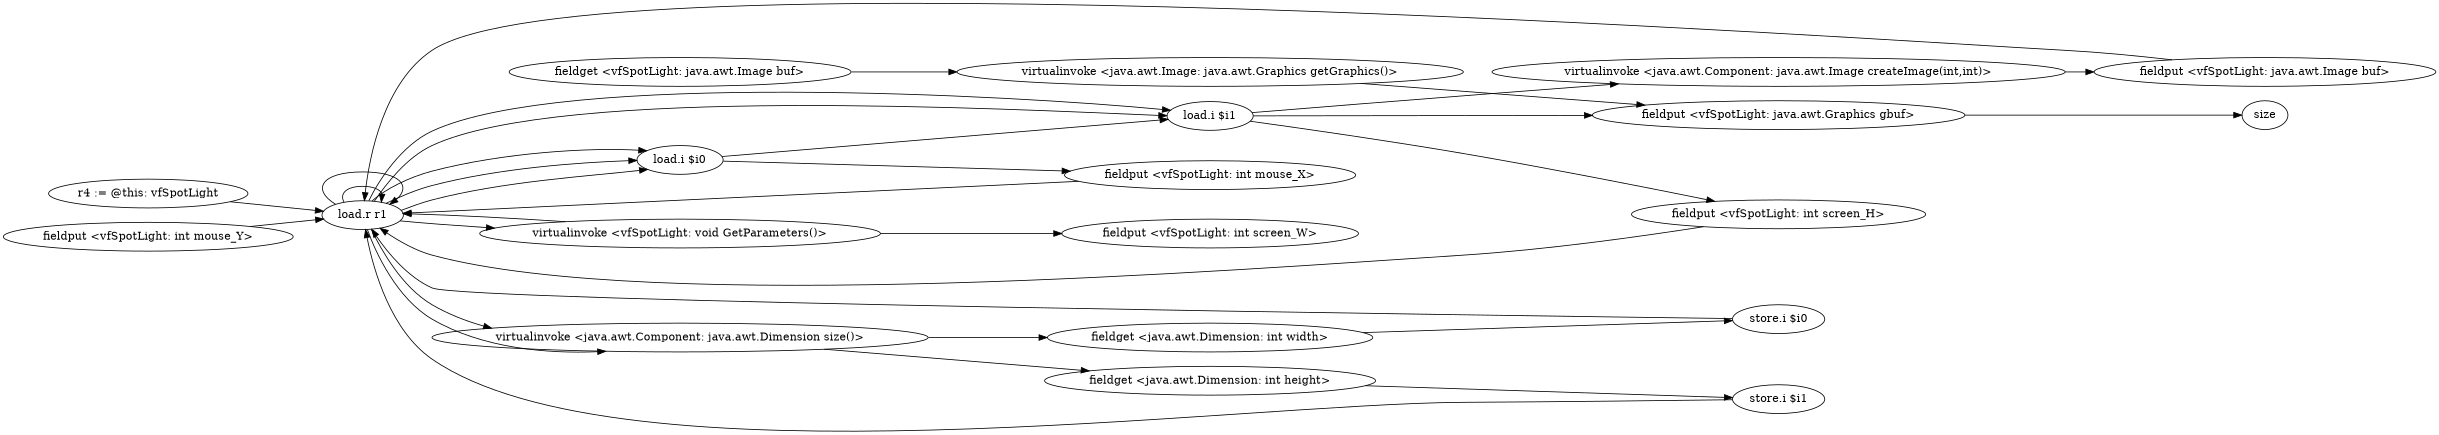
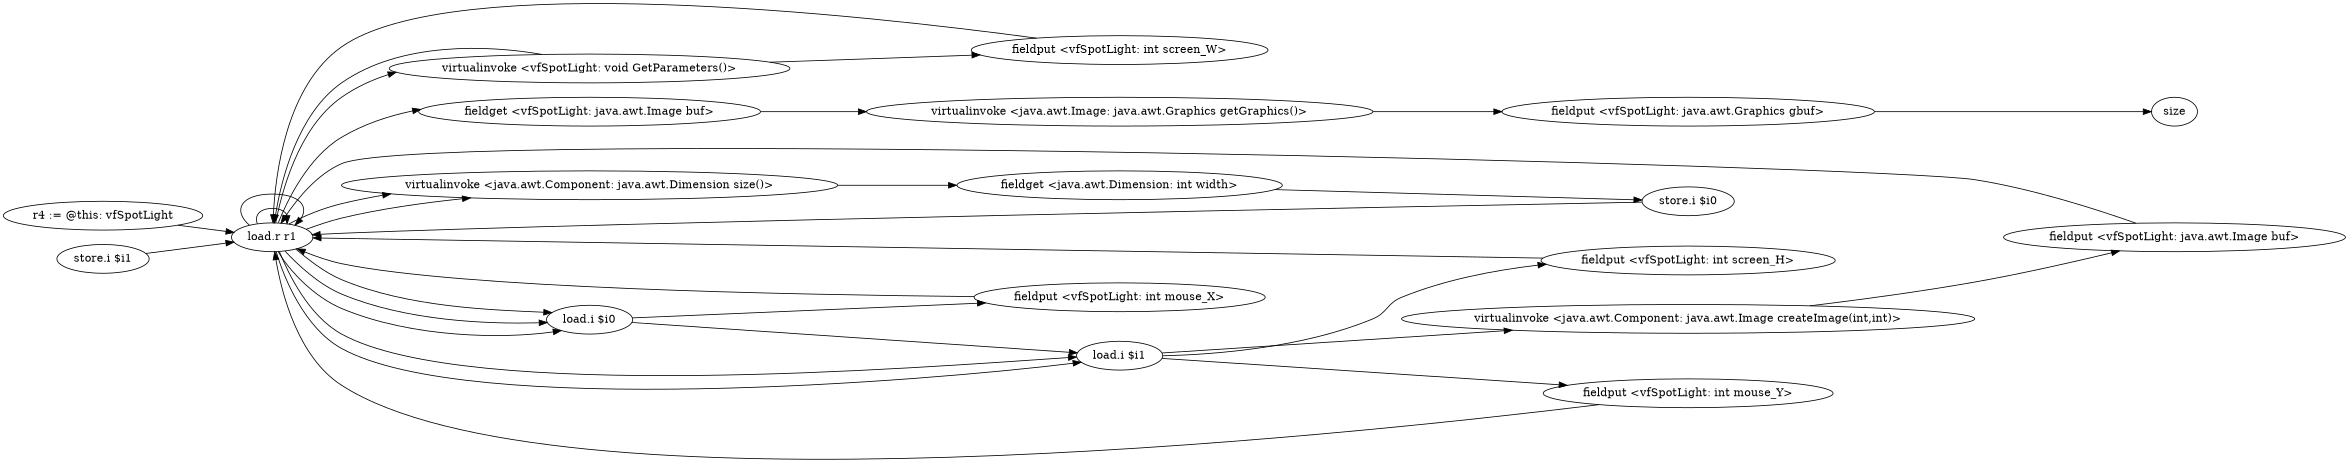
none -> (593, 4)
(1419, 116) -> (1360, 372)
none -> (329, 147)
(1210, 381) -> none
